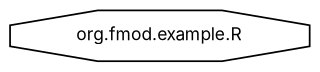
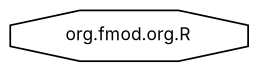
(160, 36) -> (129, 36)
